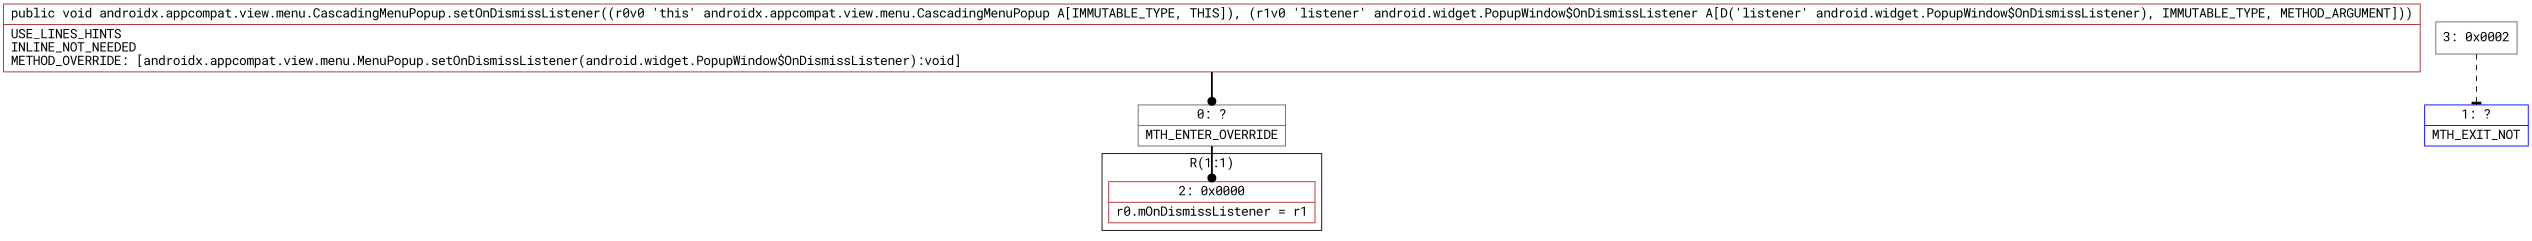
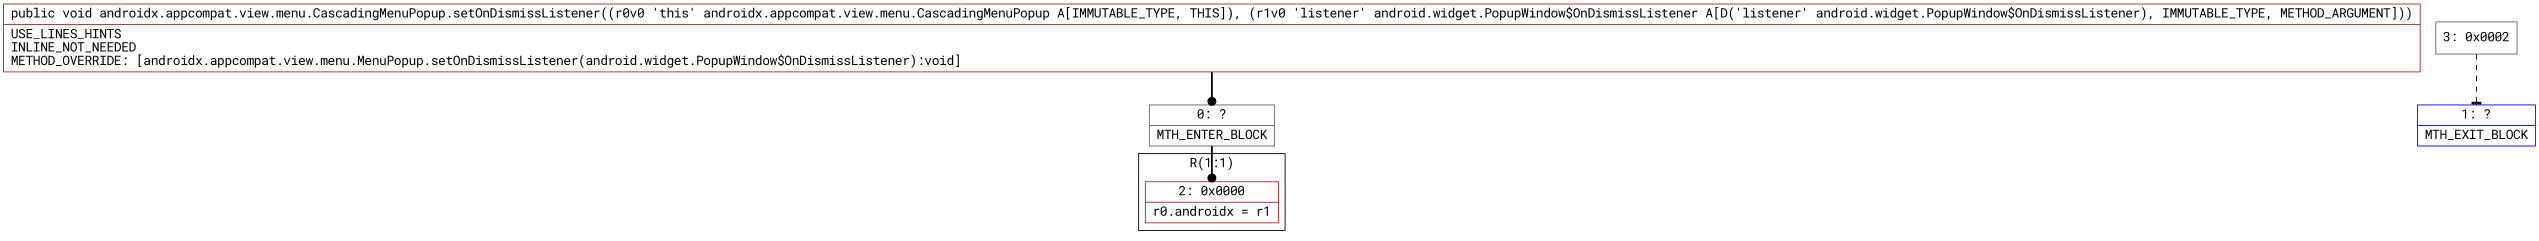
(1212, 135) -> (1212, 135)
(2476, 135) -> (2476, 135)
(1212, 212) -> (1212, 212)
